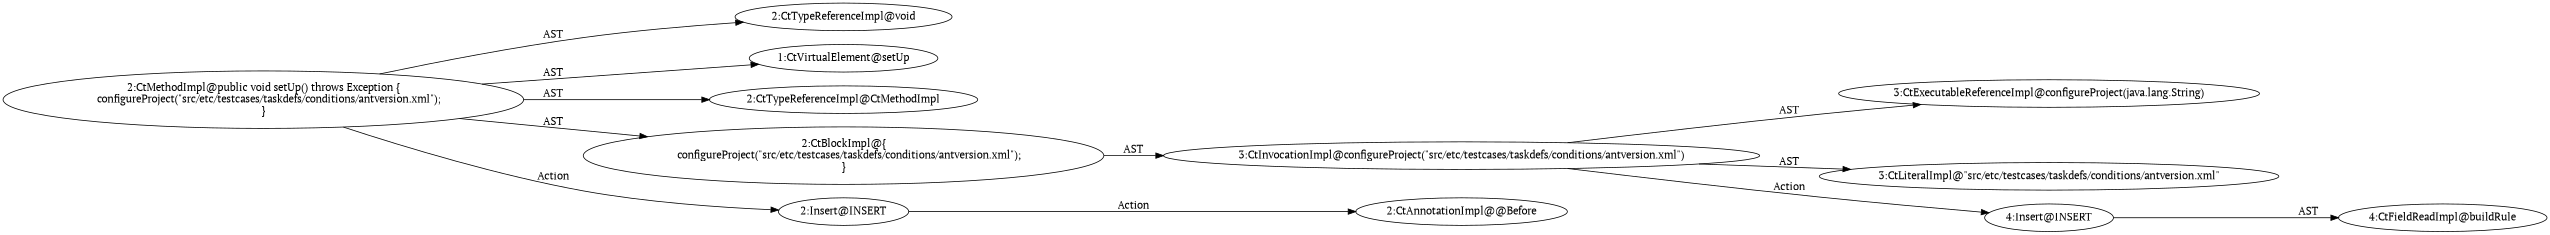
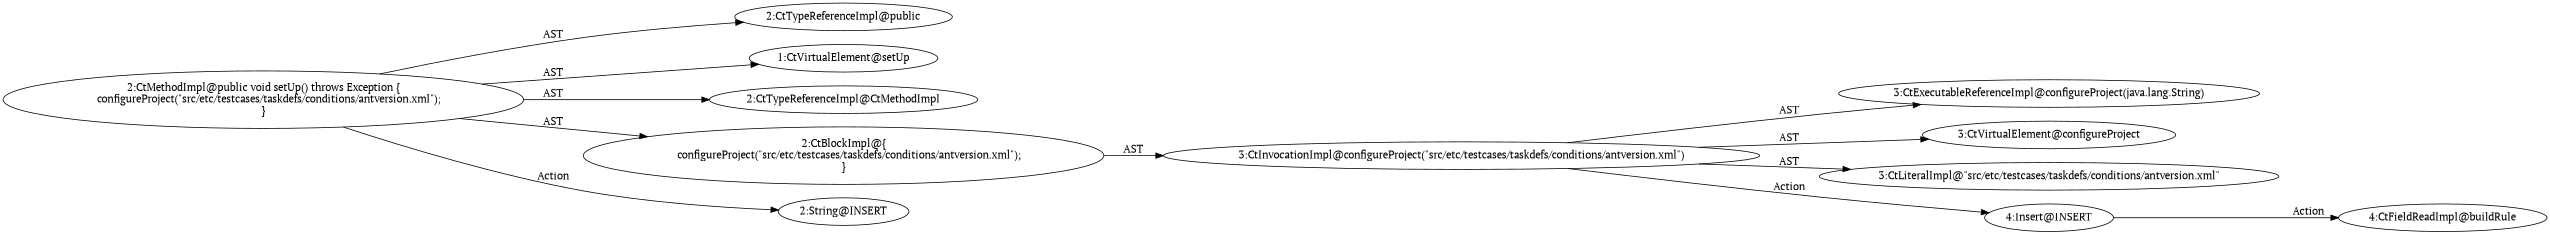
(844, 17) -> (844, 17)
none -> (2049, 135)
(844, 212) -> (844, 212)
(1462, 212) -> none
(2309, 212) -> (2309, 212)
